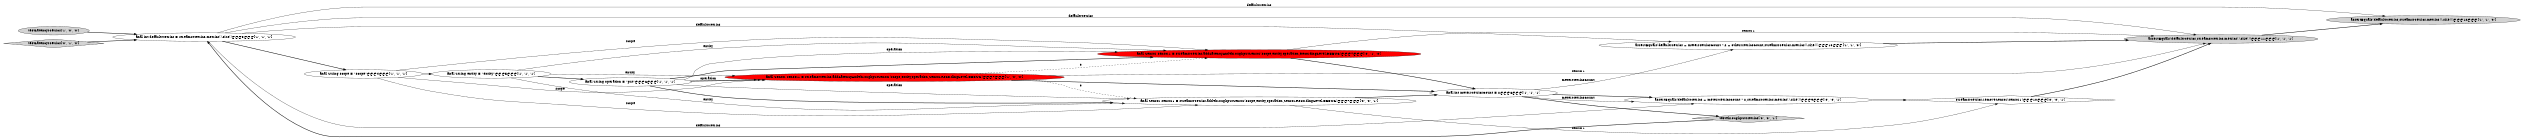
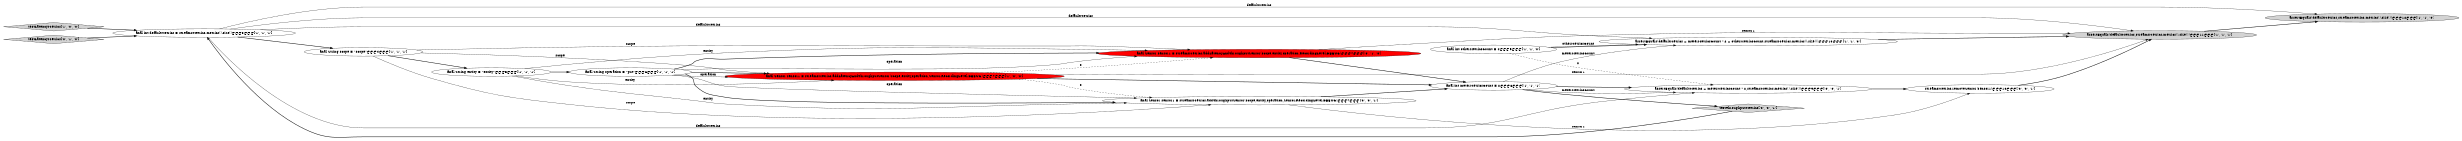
(54, 31) -> (54, 27)
none -> (1494, 49)
(2011, 100) -> (1980, 89)
